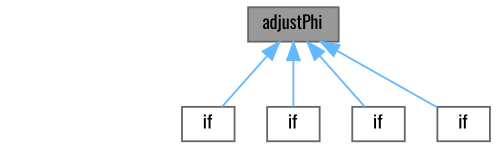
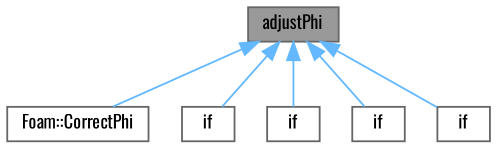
none -> (78, 124)
